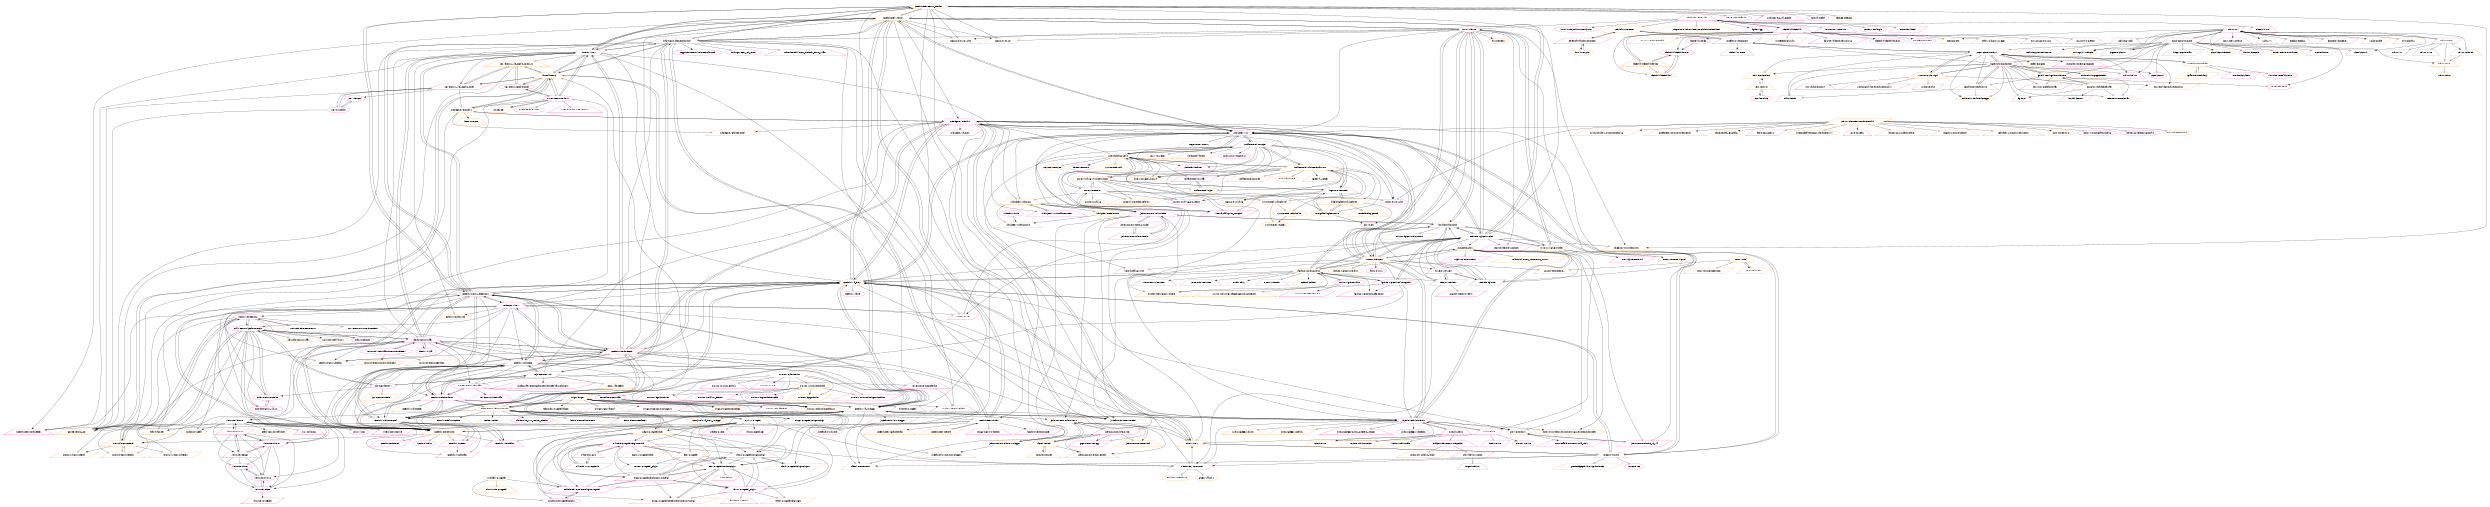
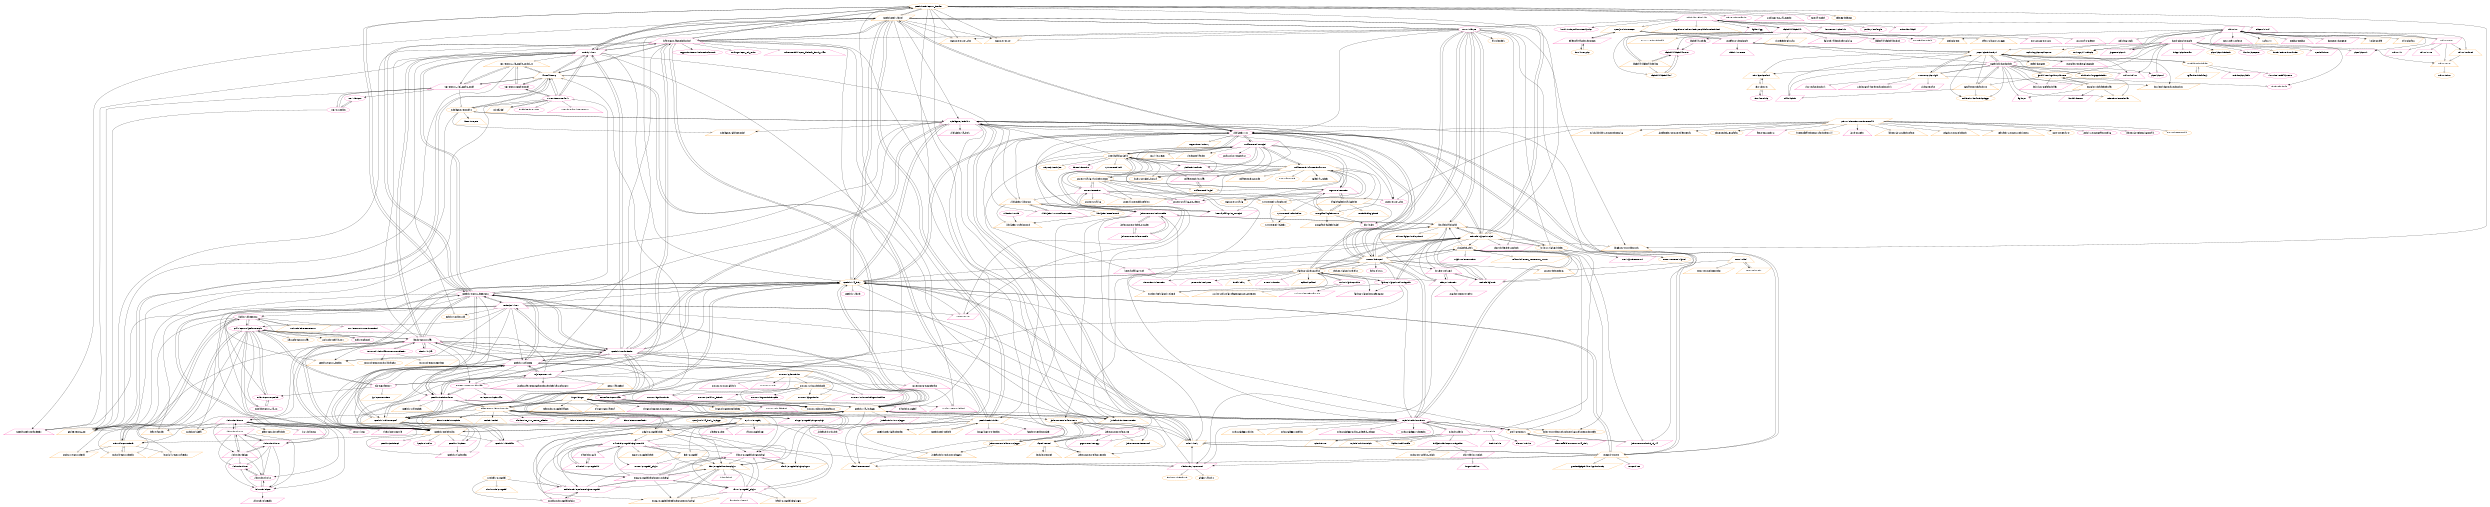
(1625, 29) -> (1625, 29)
(2208, 35) -> none
(1528, 121) -> none
none -> (1327, 225)
(633, 381) -> (614, 367)
(470, 386) -> (470, 386)
